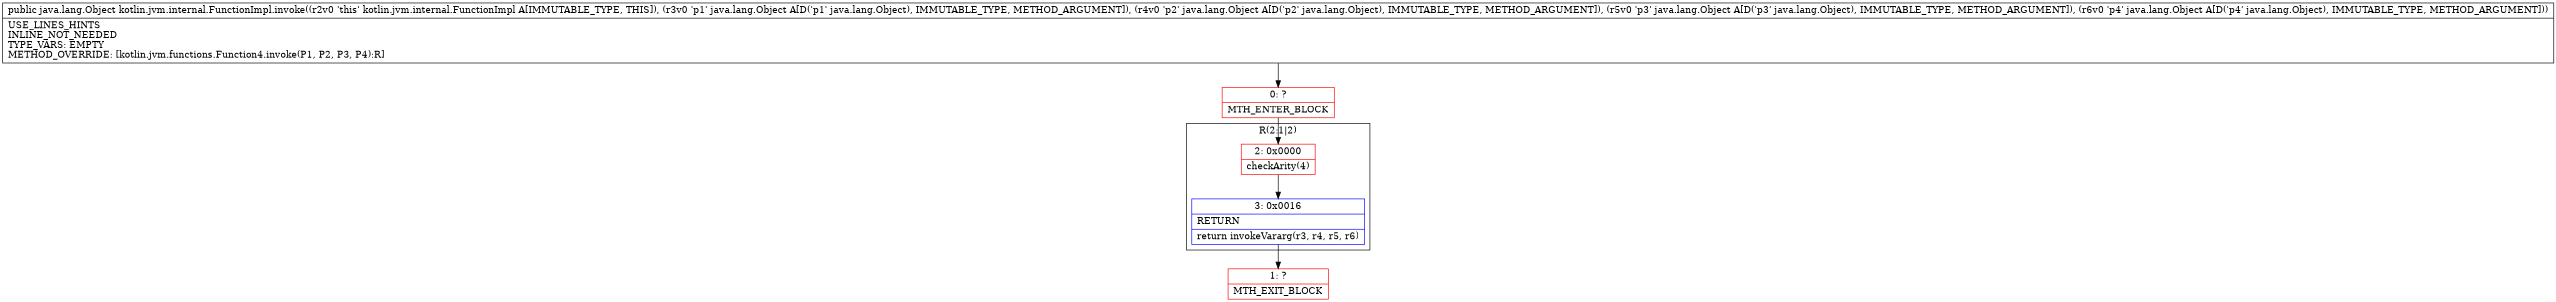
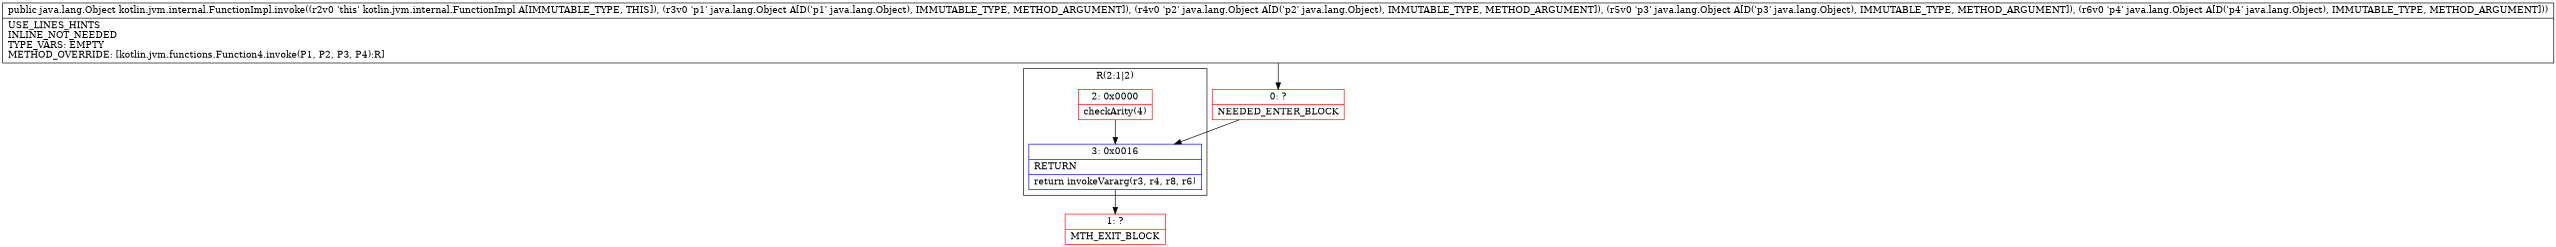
(1278, 110) -> (1278, 112)
(1278, 128) -> (1212, 130)
(1278, 237) -> (1115, 182)
